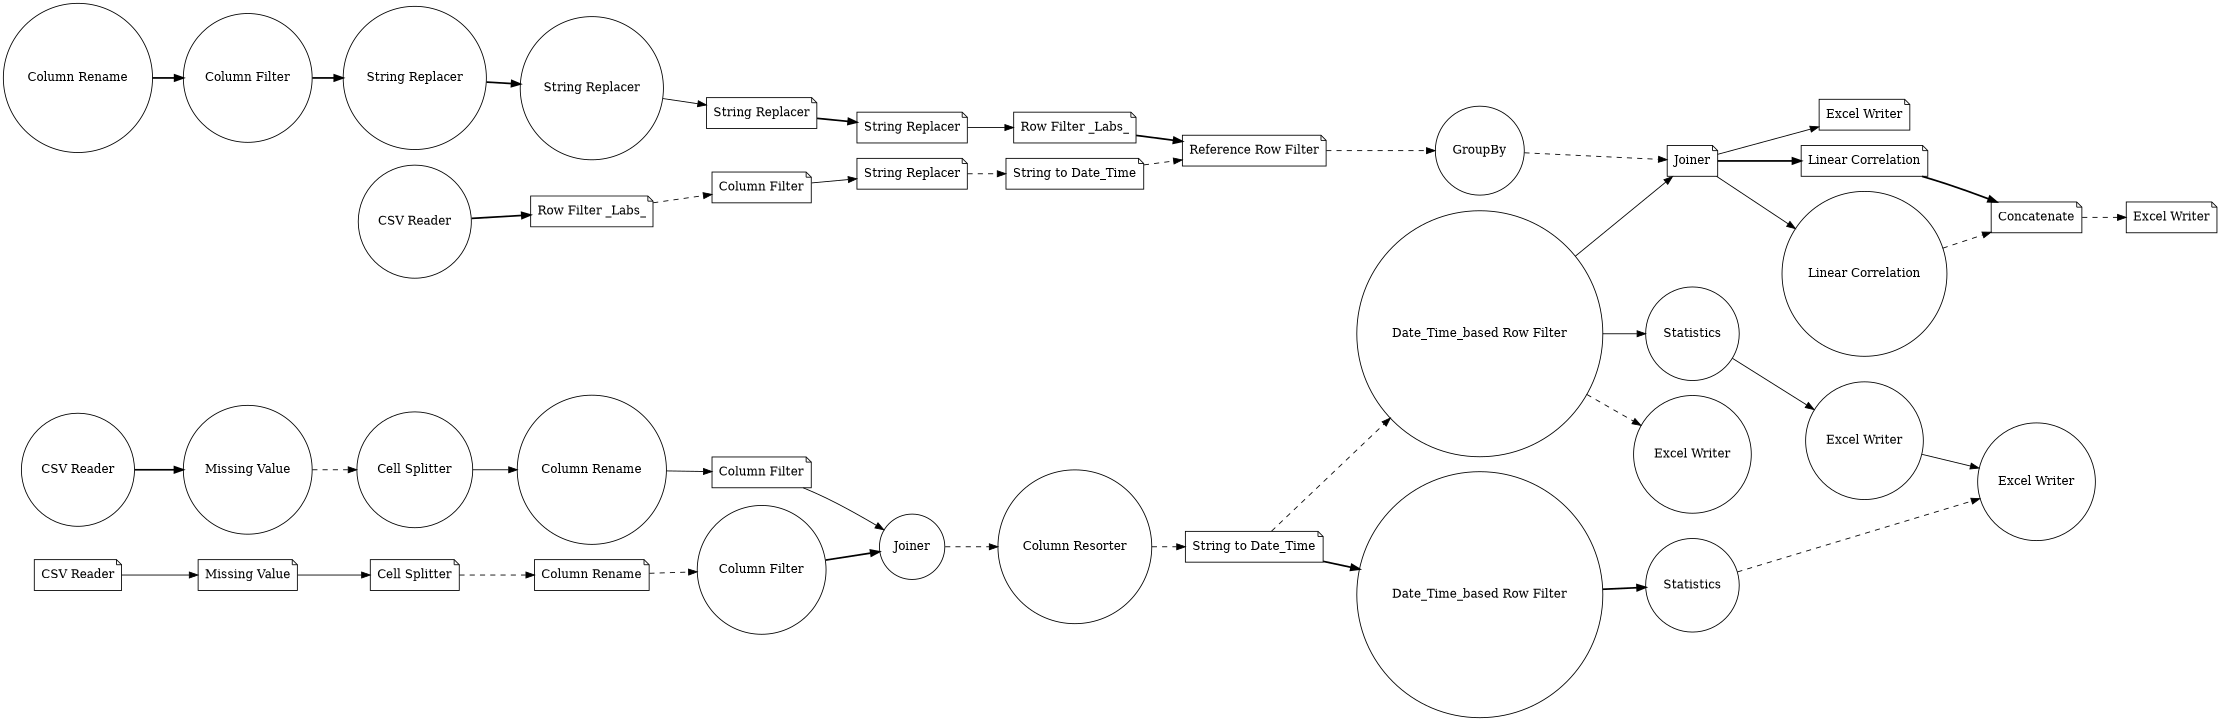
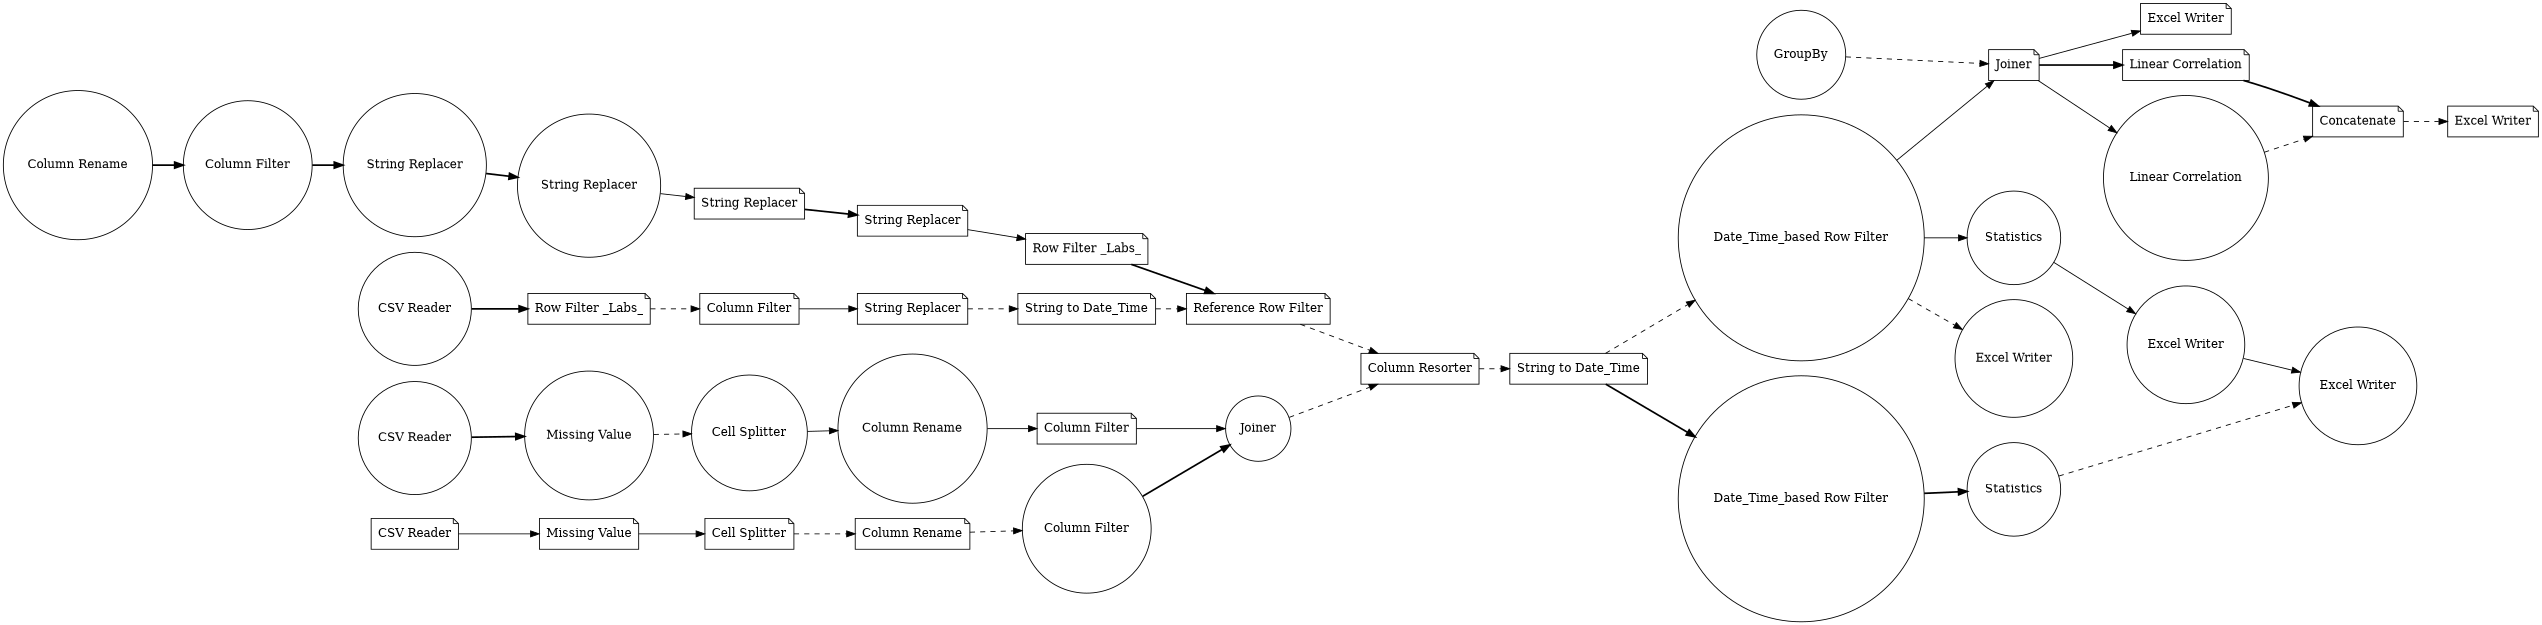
(1376, 151) -> (1335, 337)
(1075, 547) -> (1420, 369)
